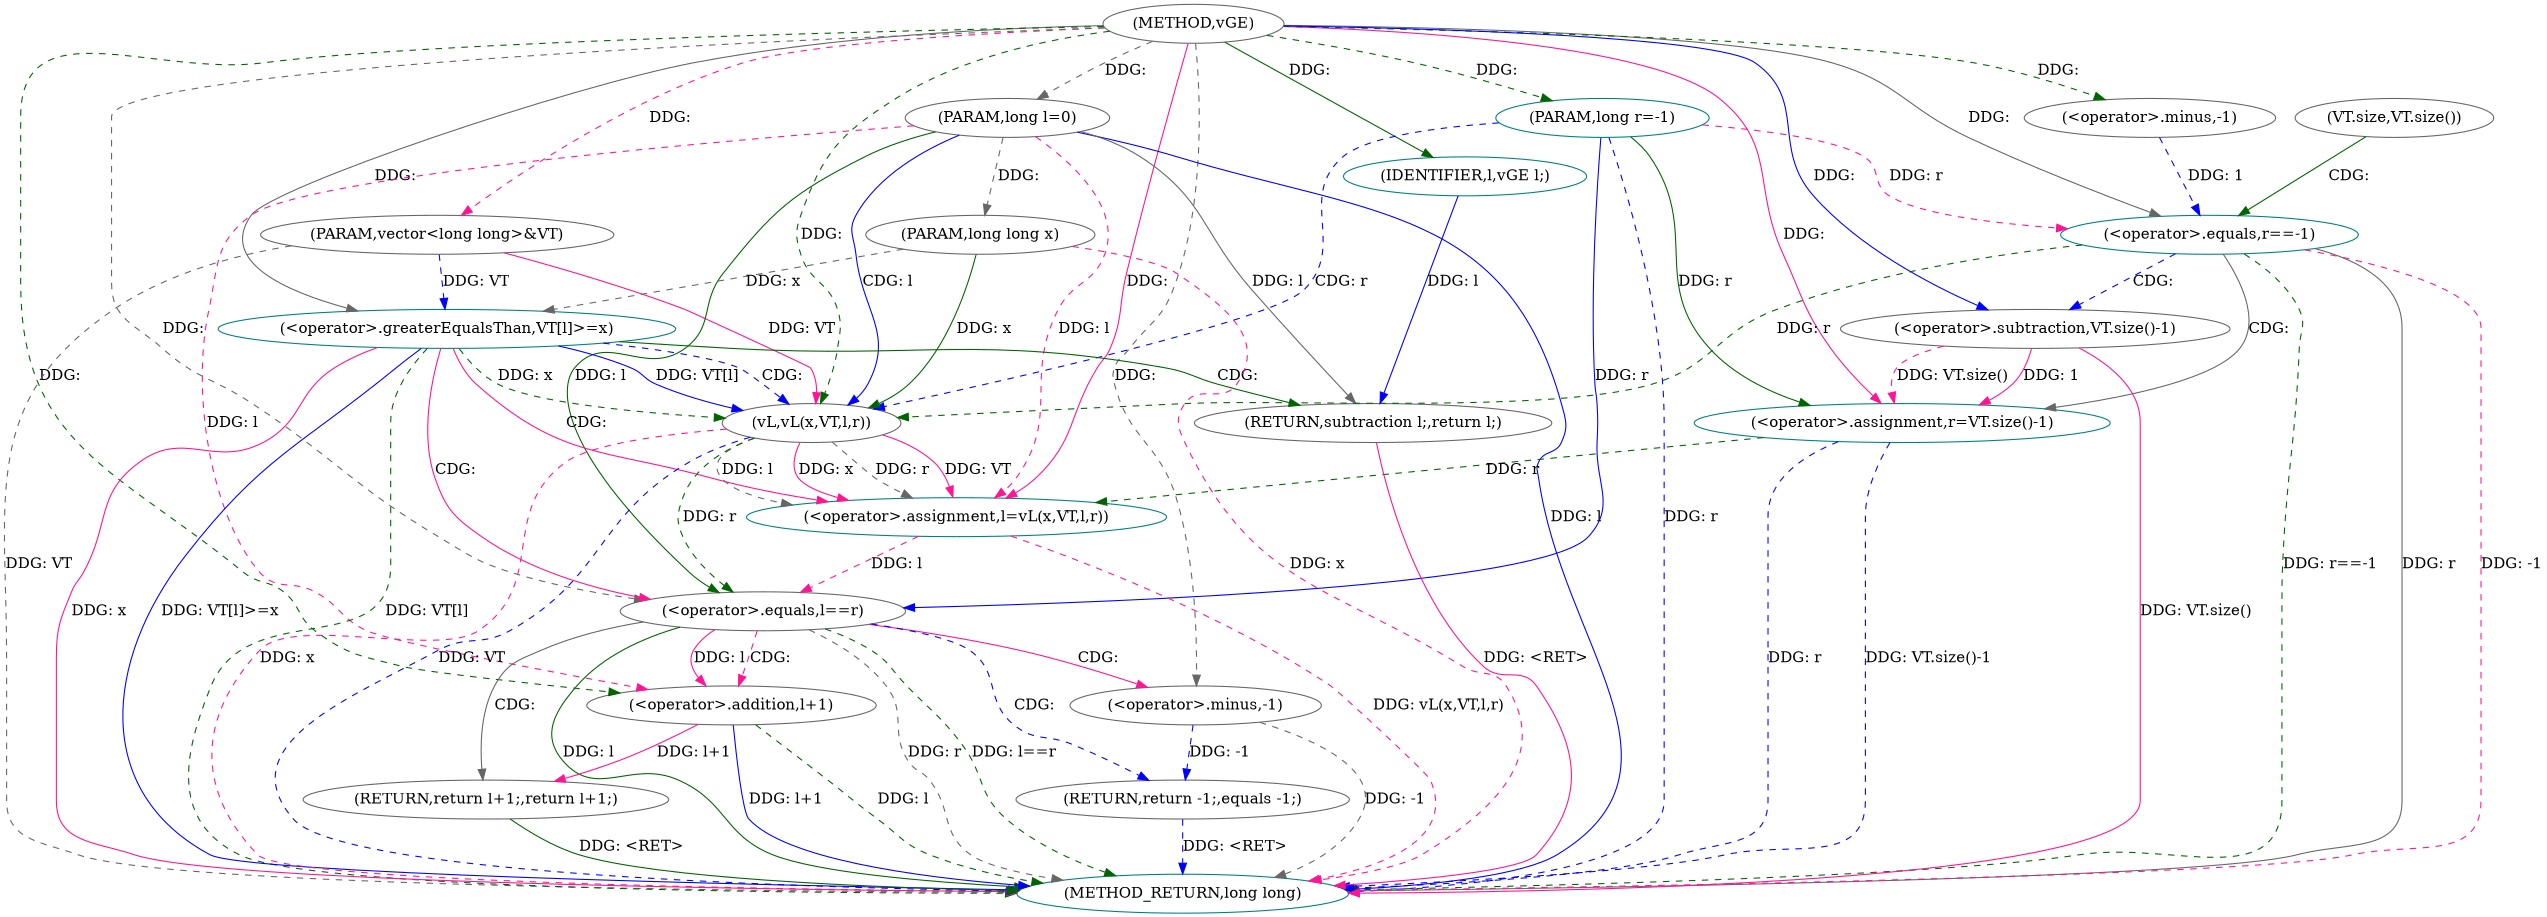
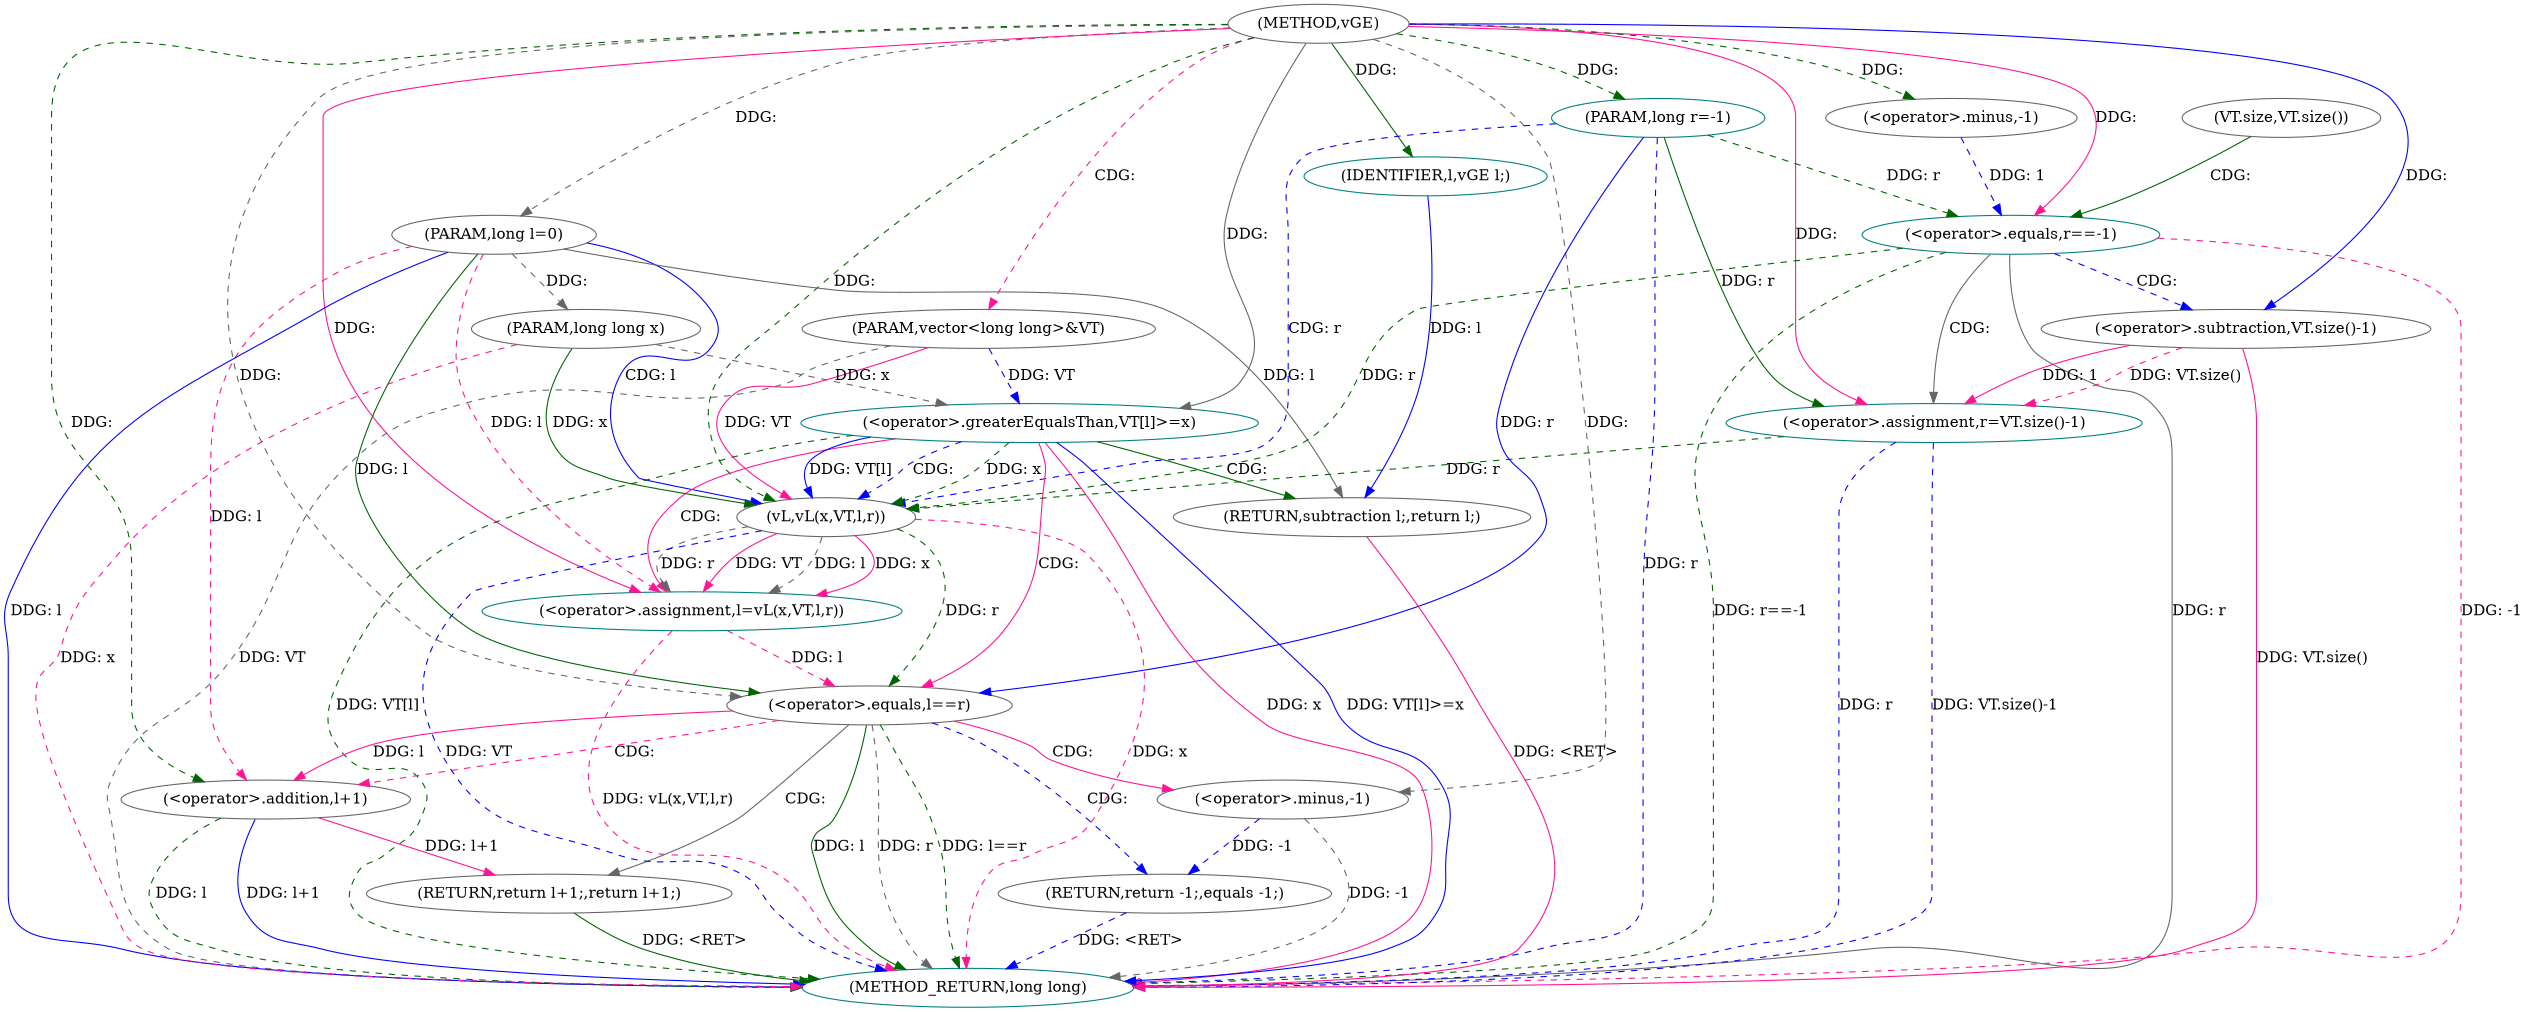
(1780, 52) -> (1816, 46)
(673, 118) -> (1118, 176)
(1877, 179) -> (1828, 174)
(1435, 470) -> (1351, 472)
